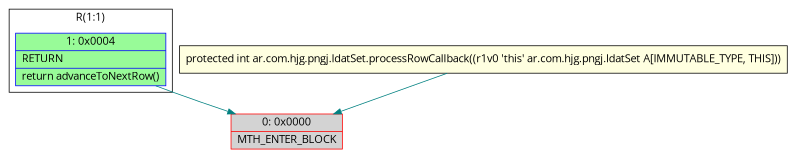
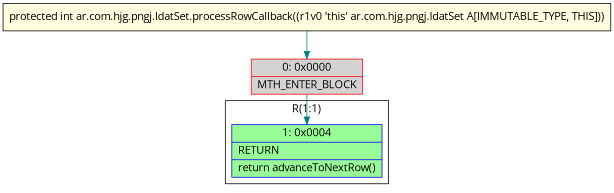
(192, 99) -> (307, 106)
